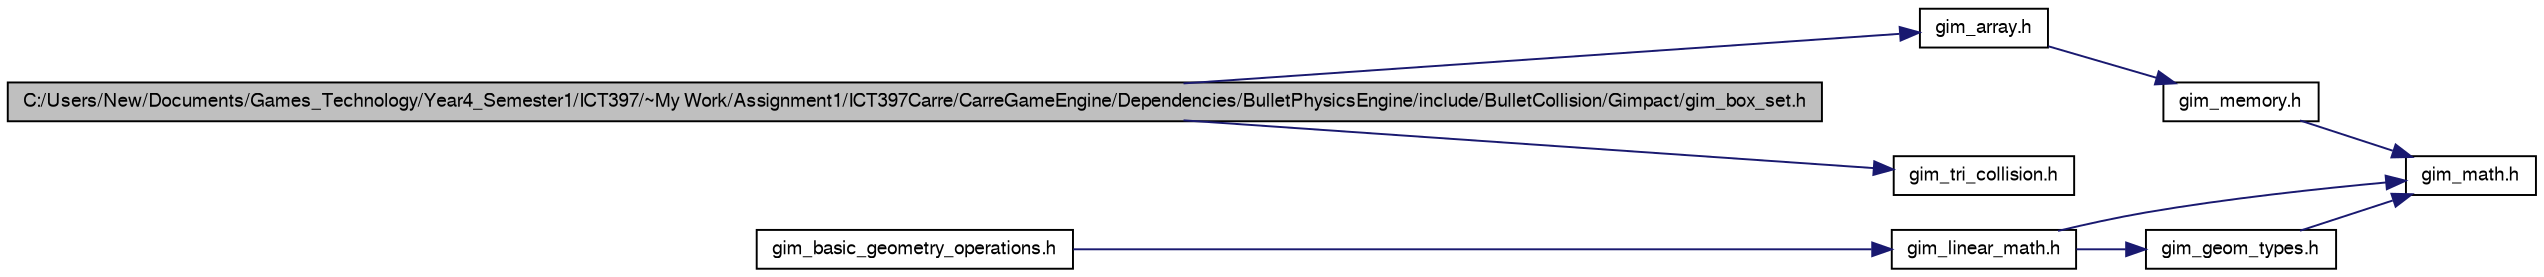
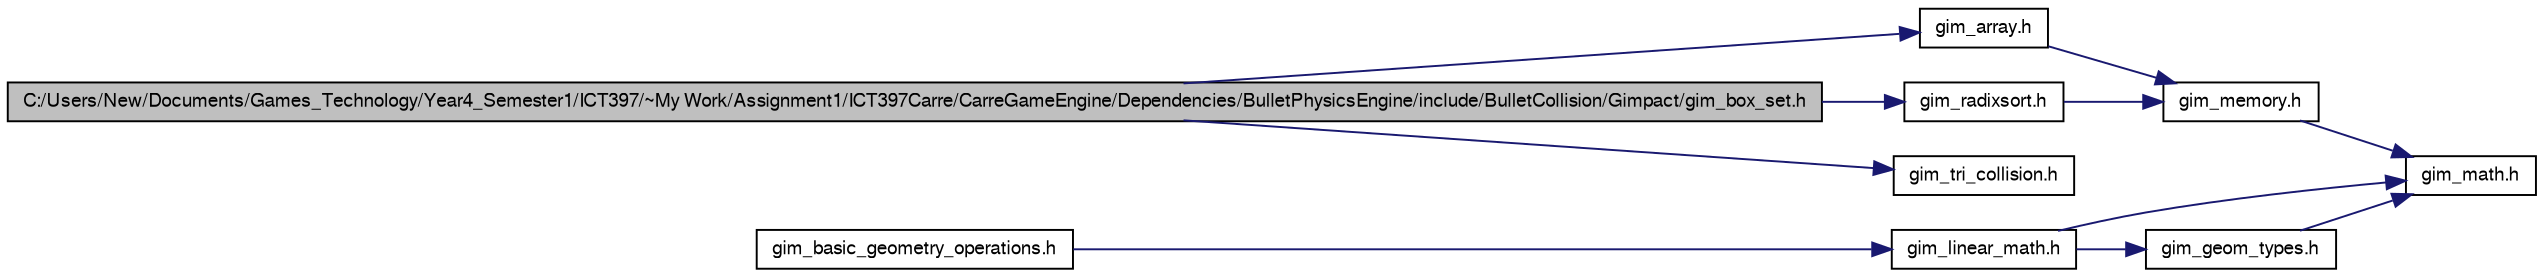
none -> (1984, 102)
